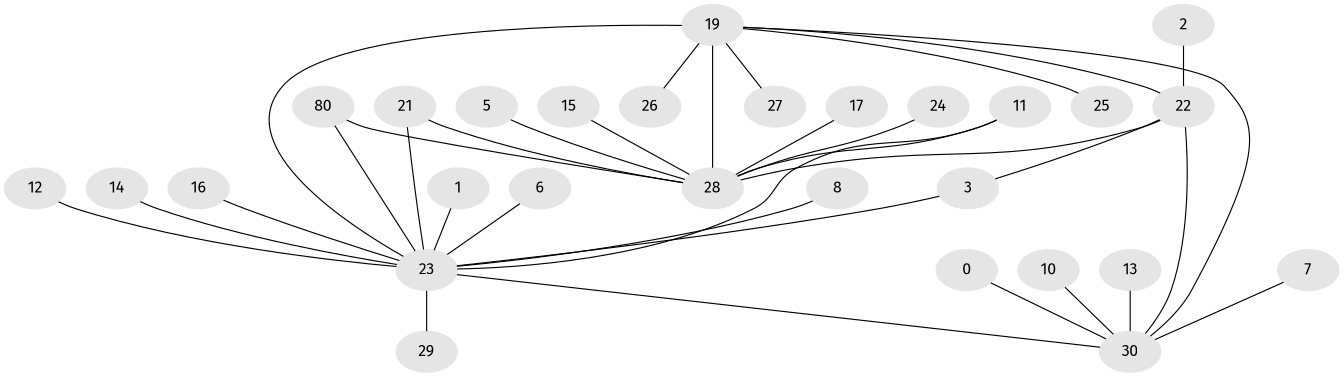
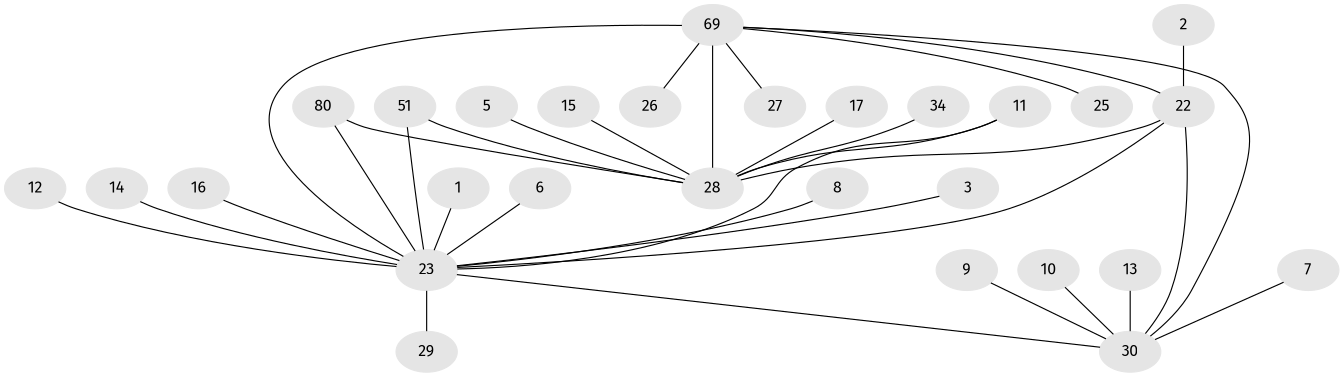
(713, 25) -> (713, 25)
(405, 107) -> (405, 107)
(938, 107) -> (938, 107)
(1078, 151) -> (823, 240)
(967, 270) -> (967, 270)
